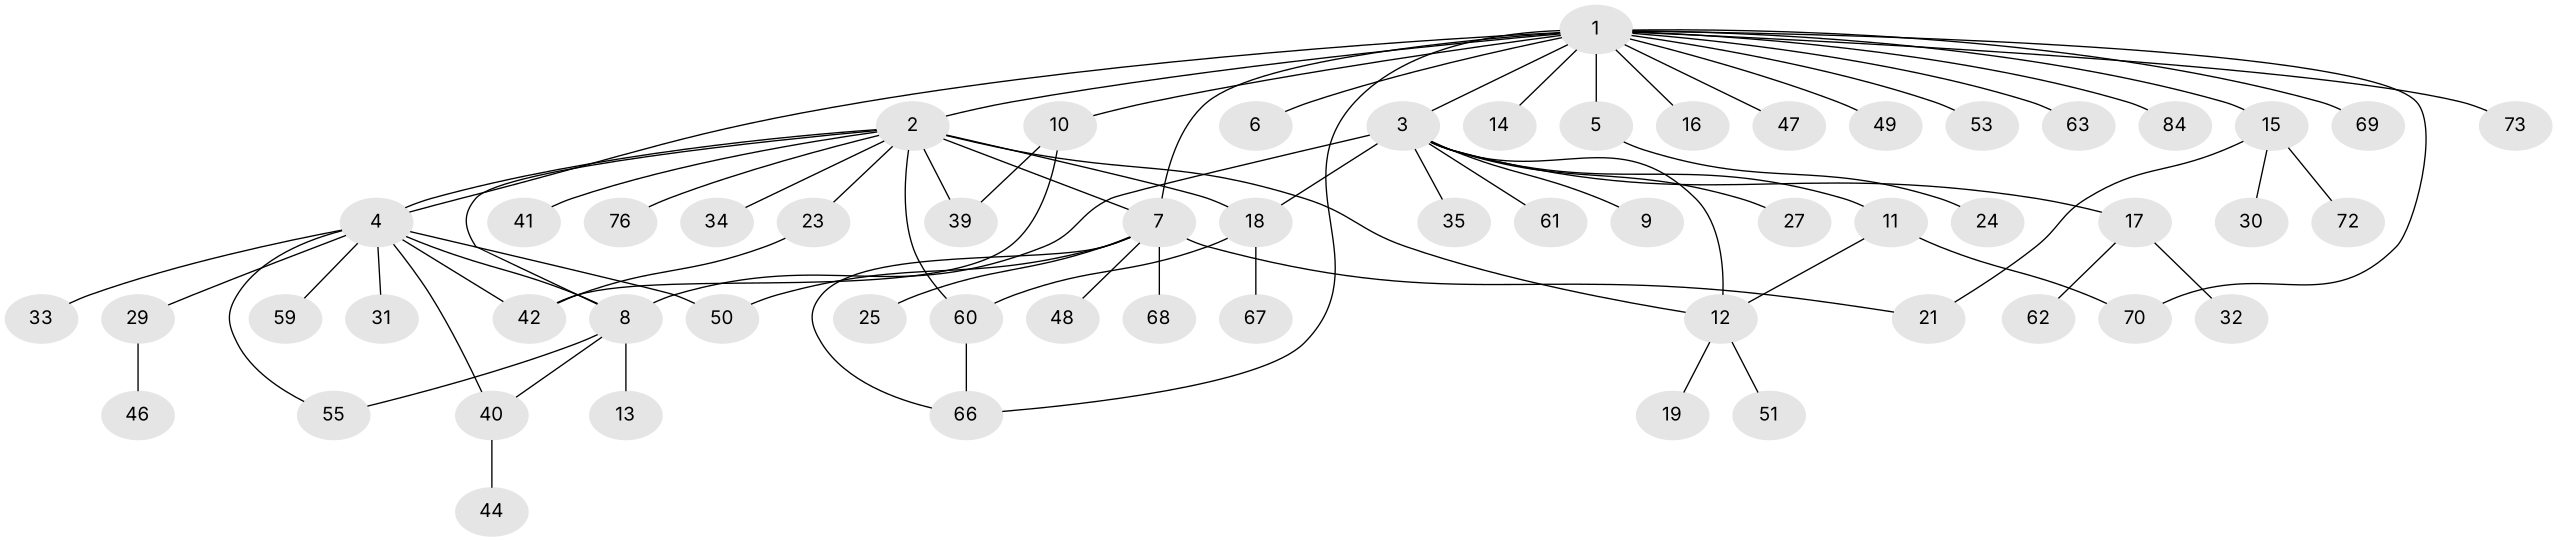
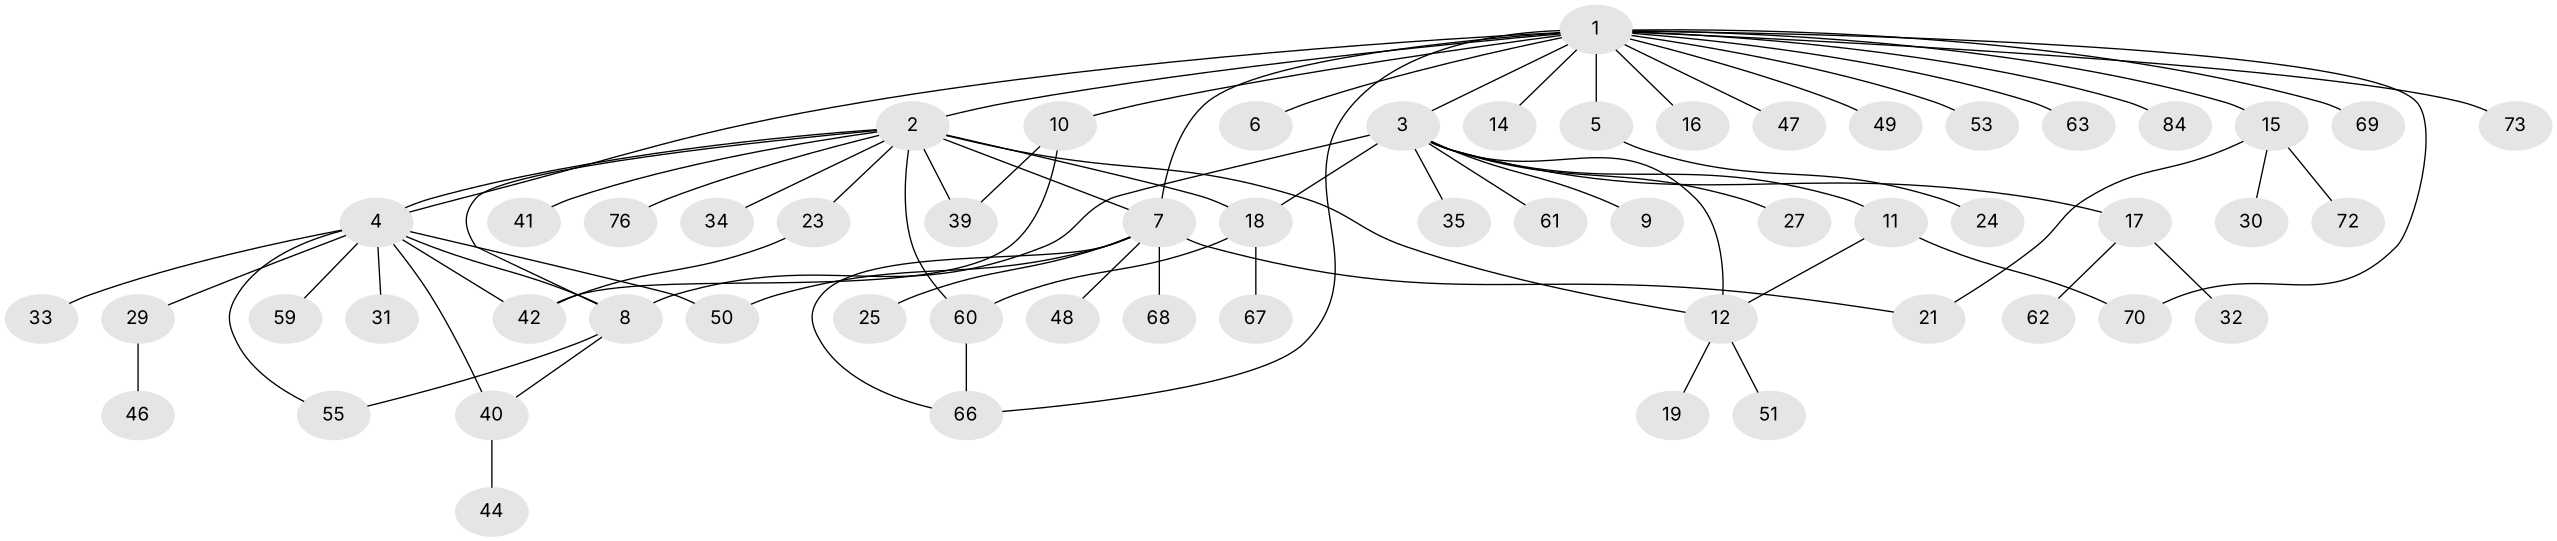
(626, 415) -> none
